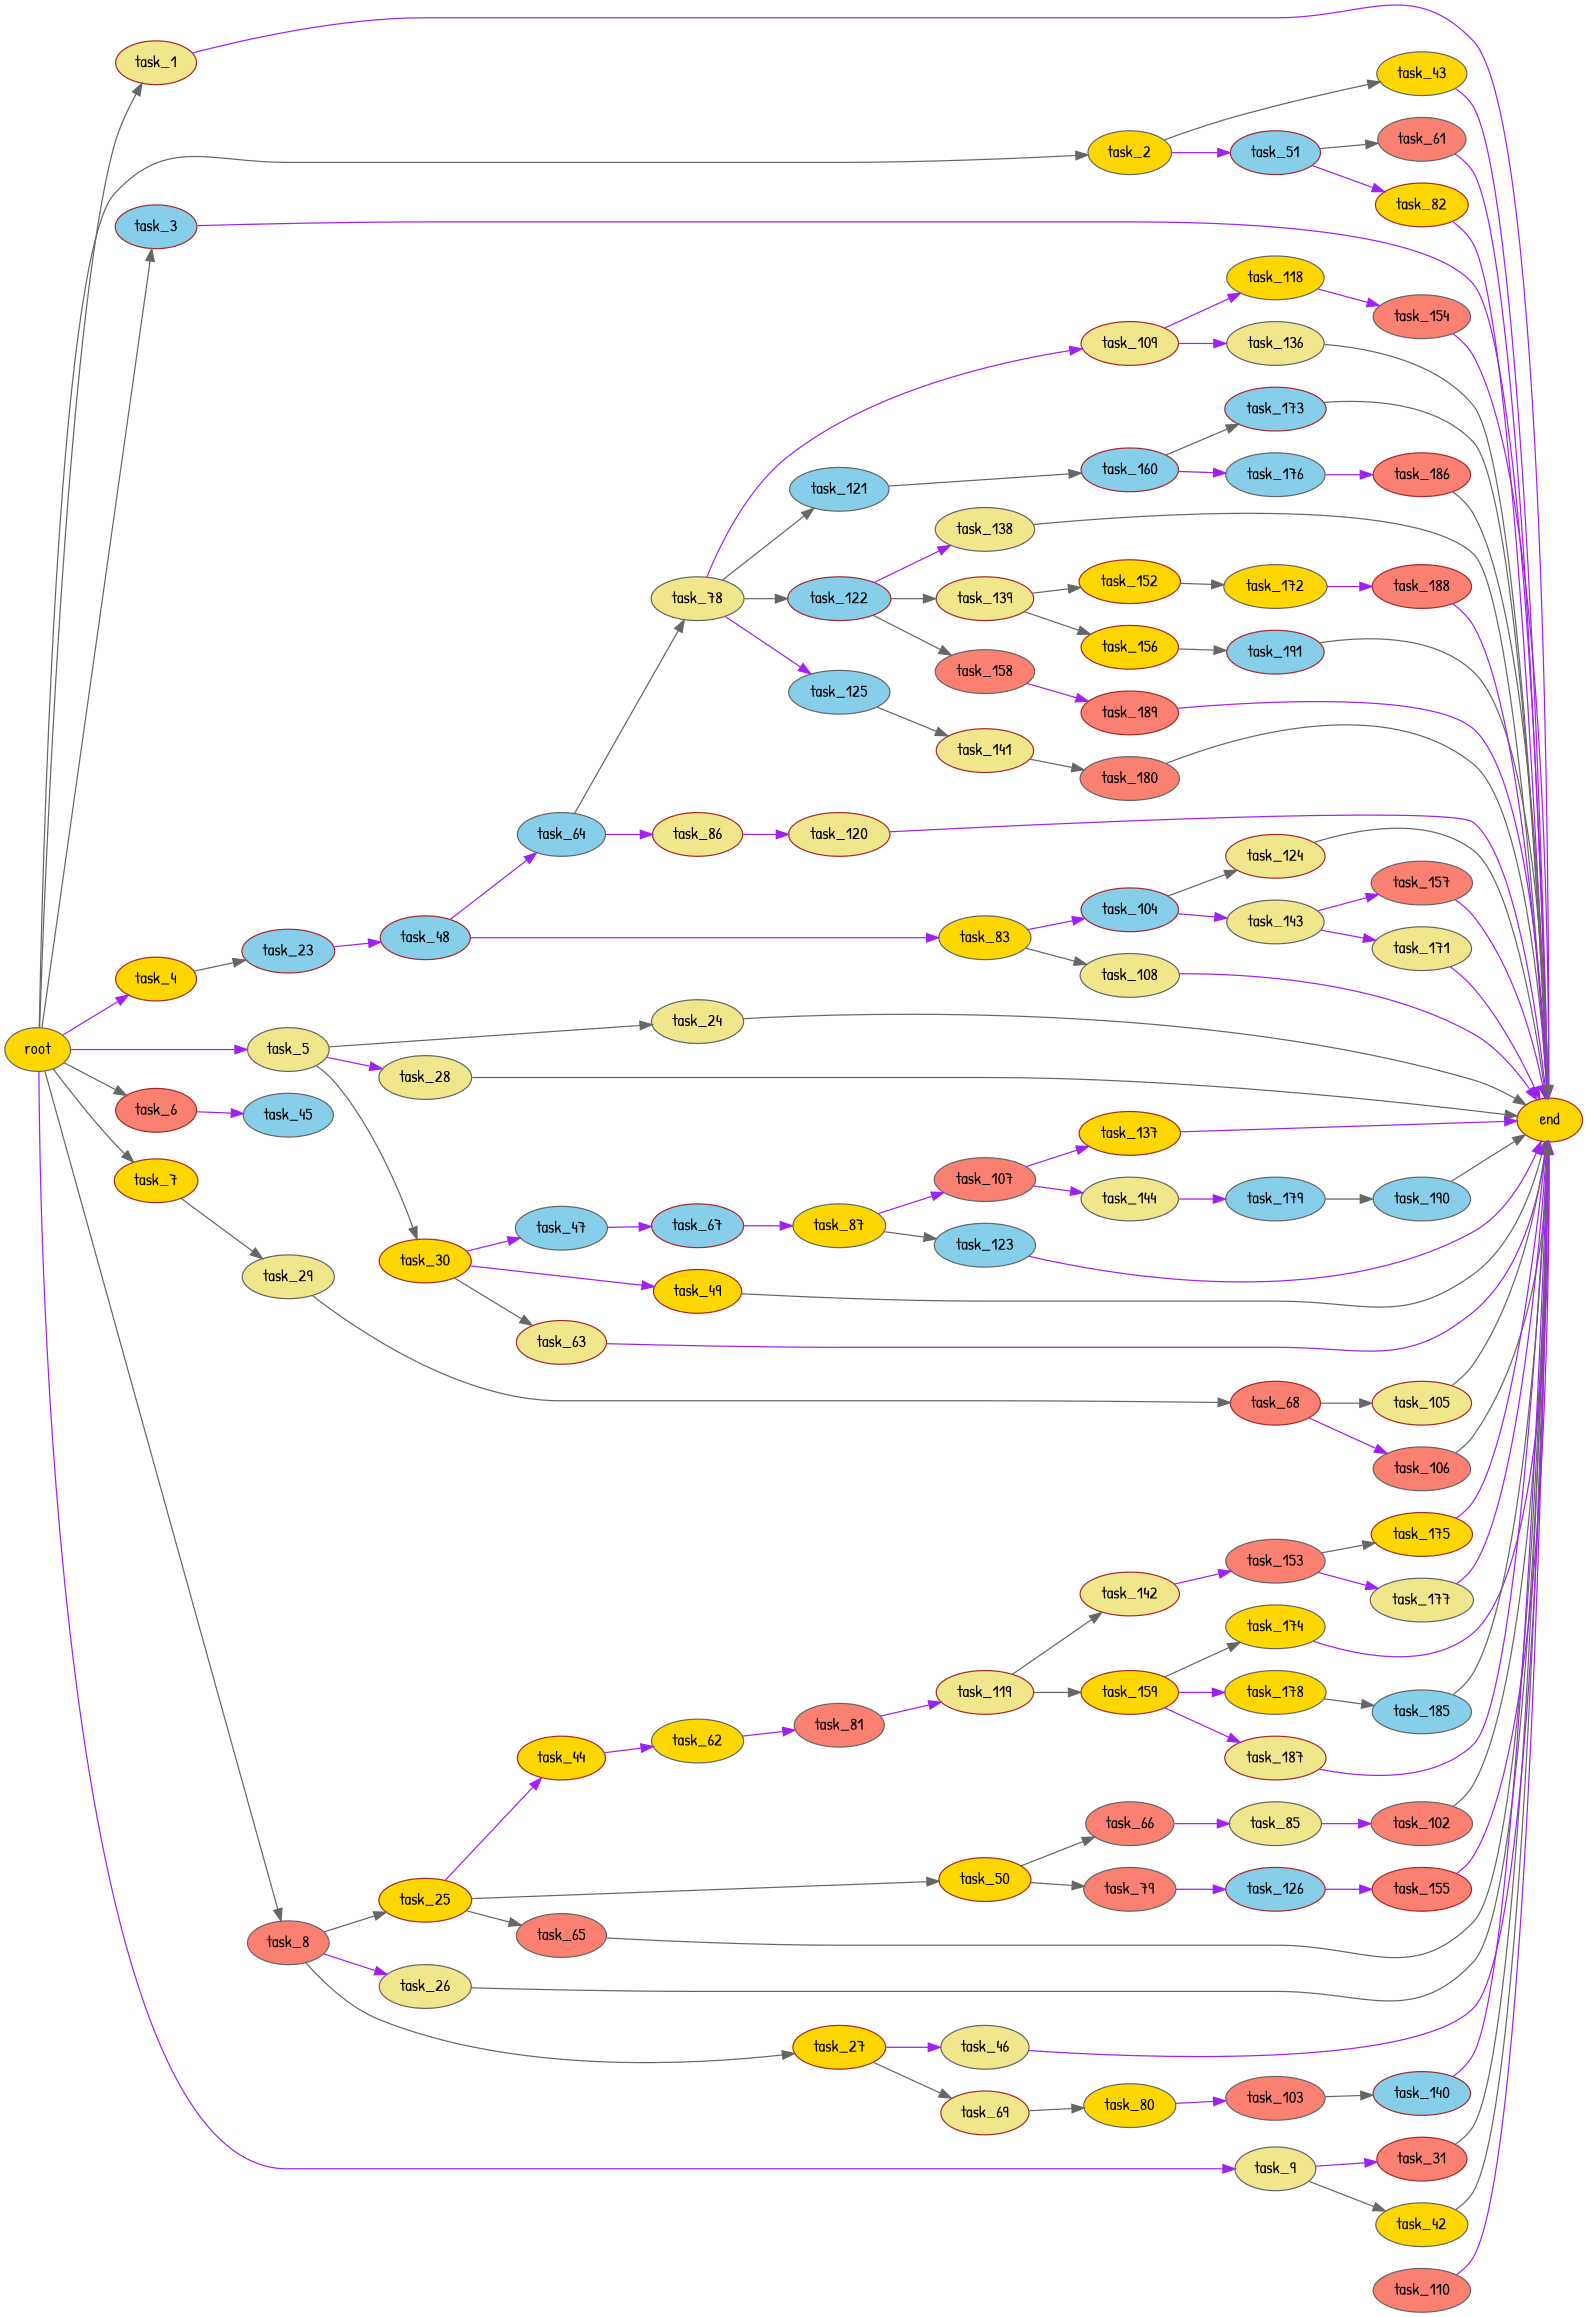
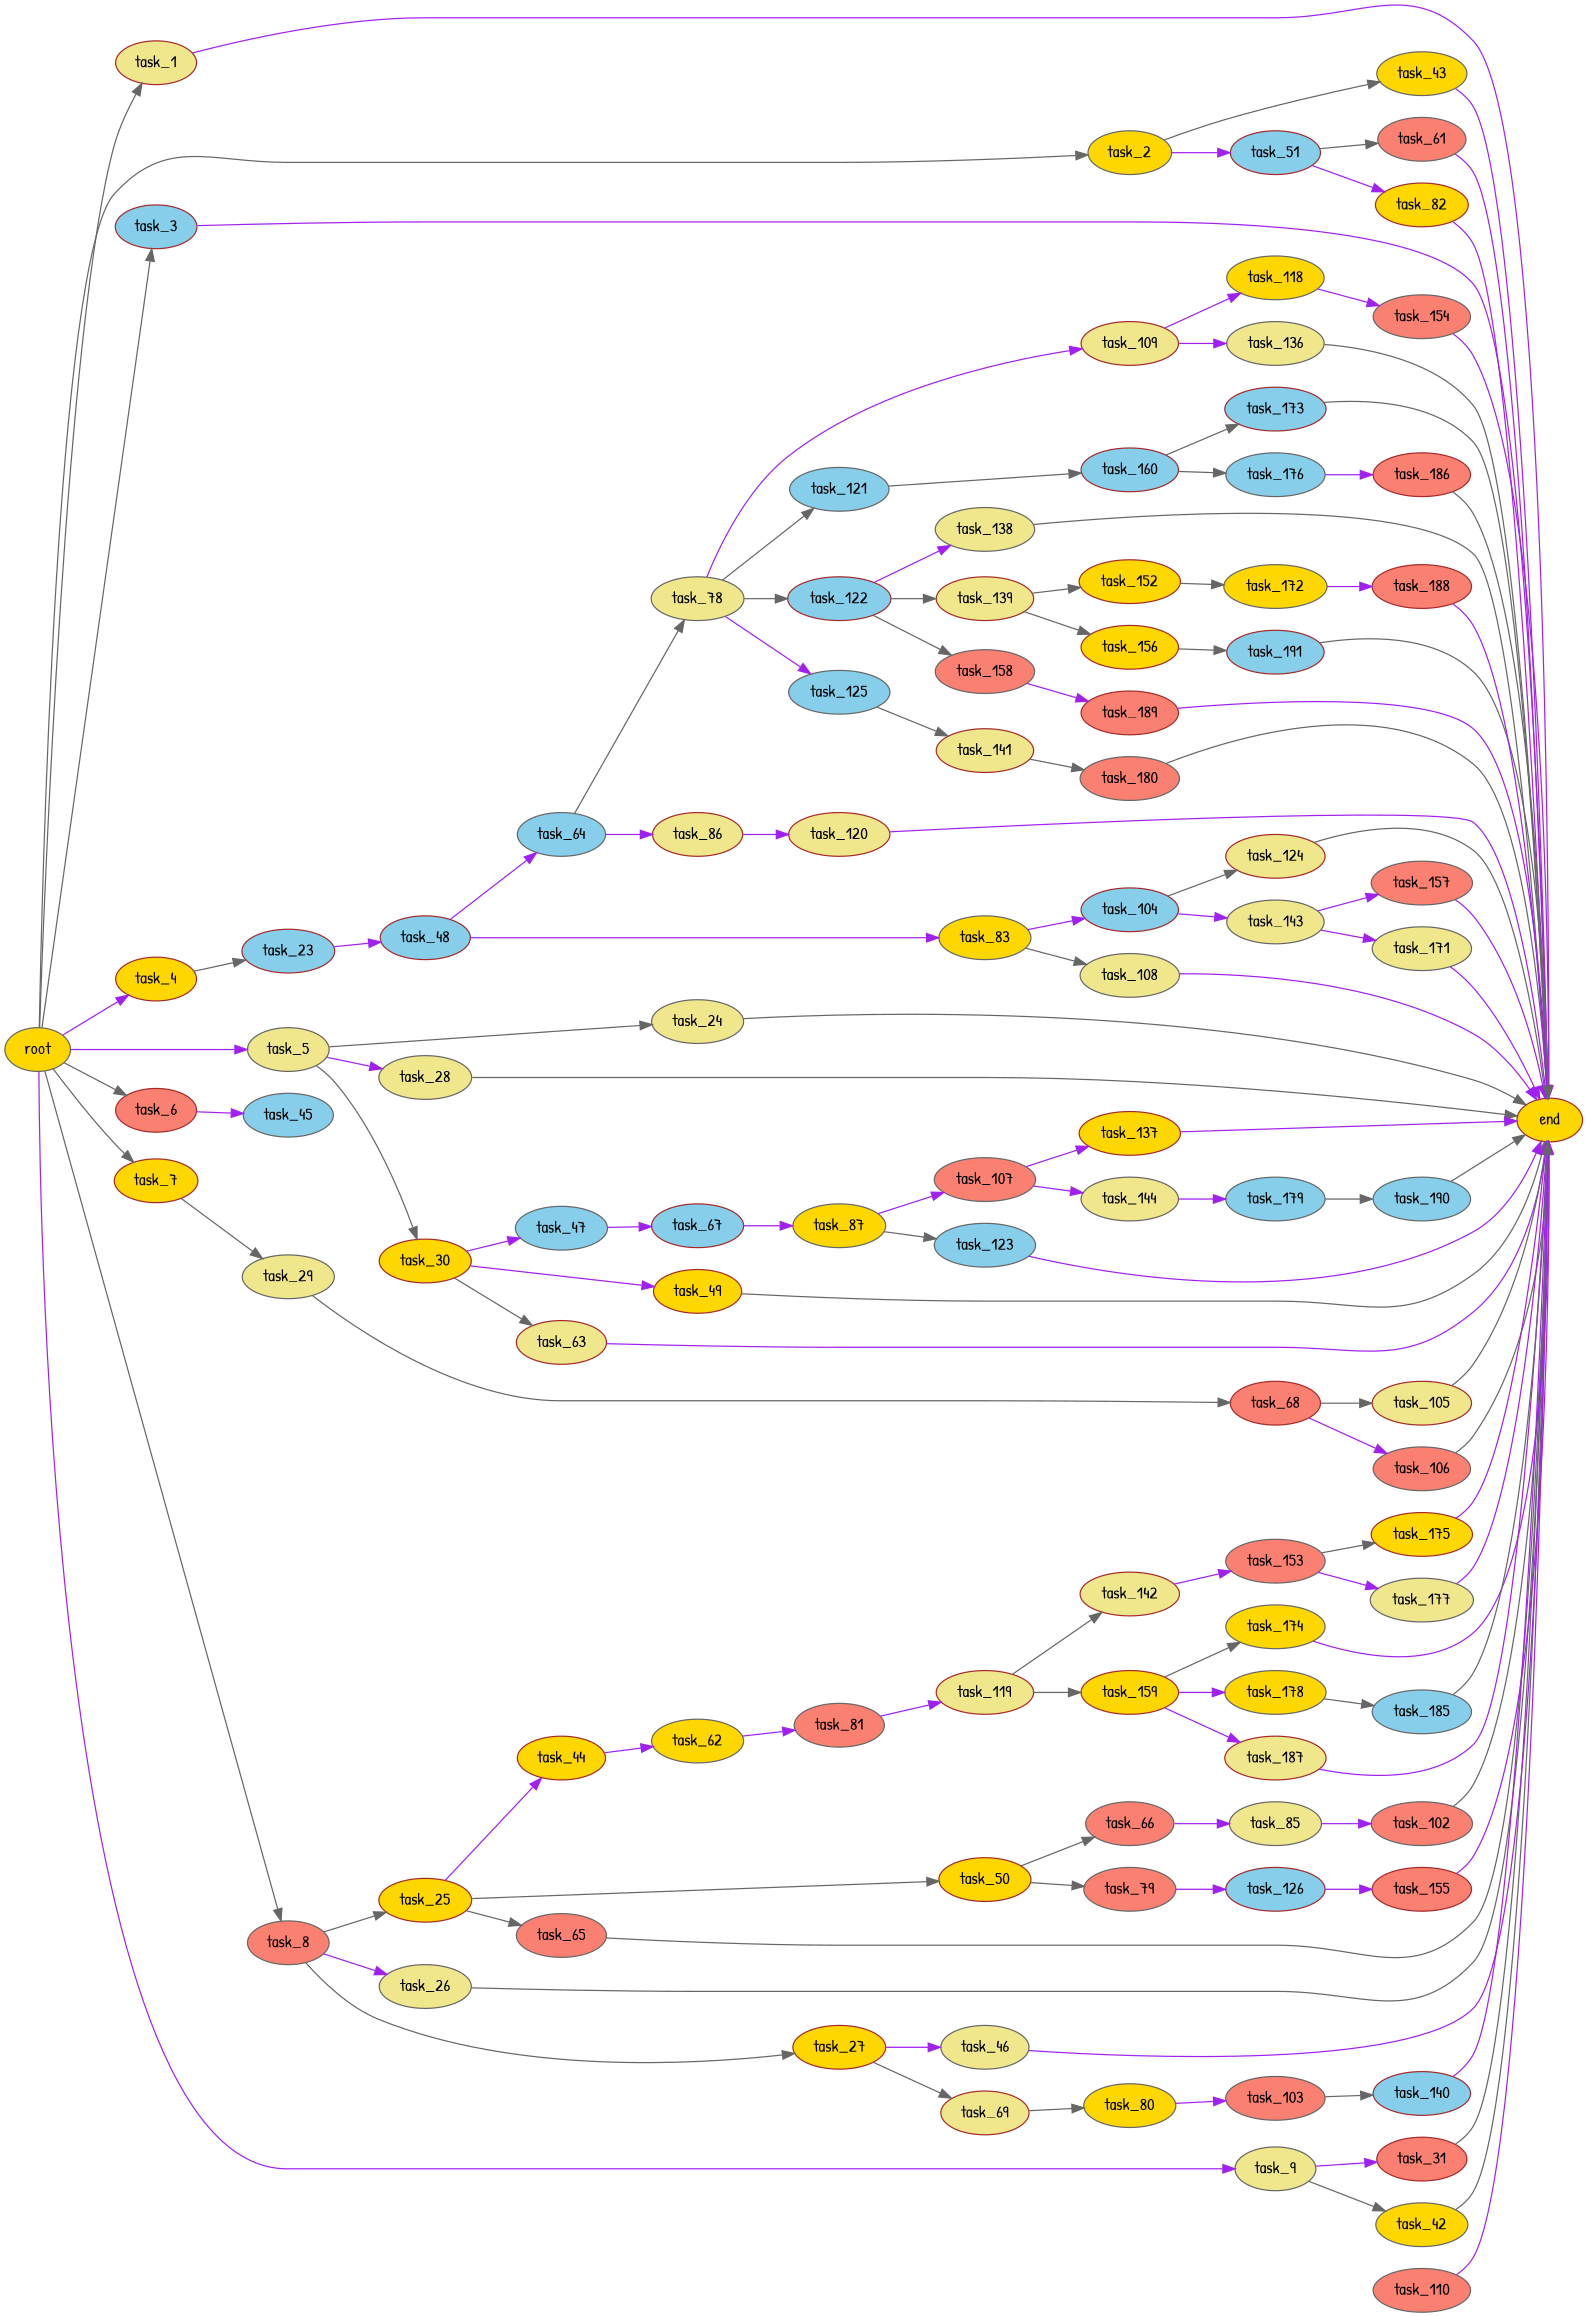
(1196, 472) -> (1196, 472)
